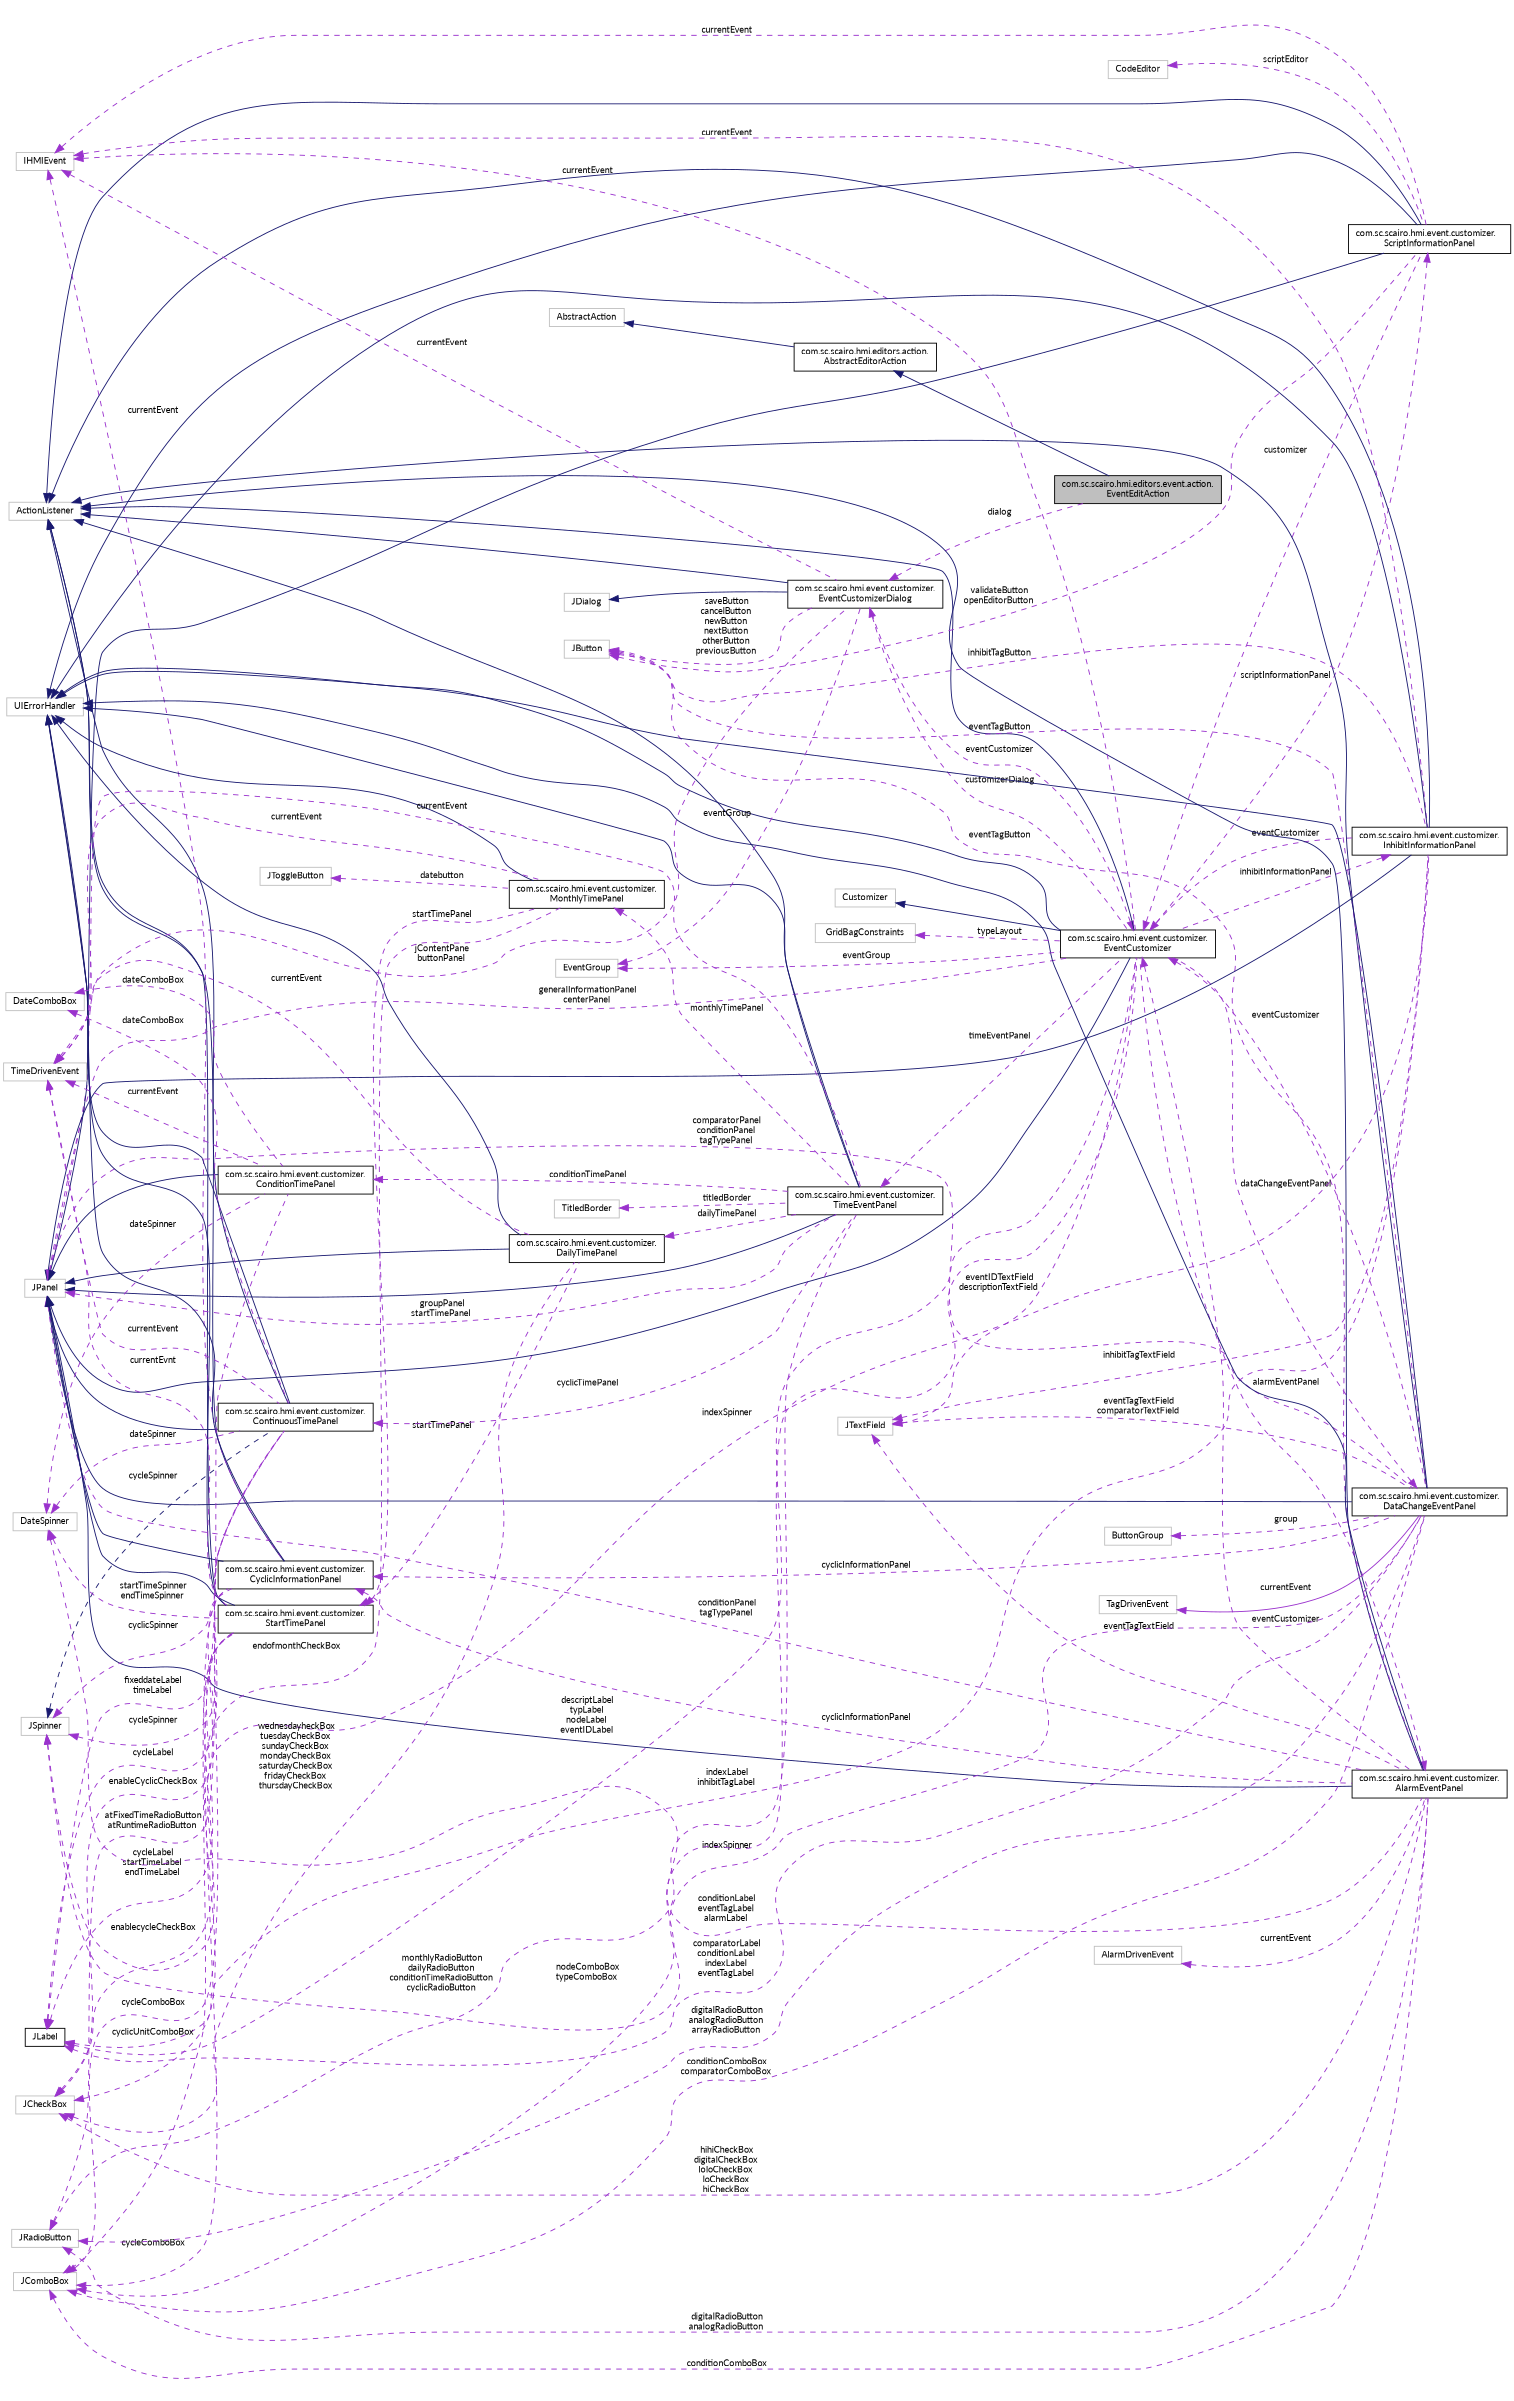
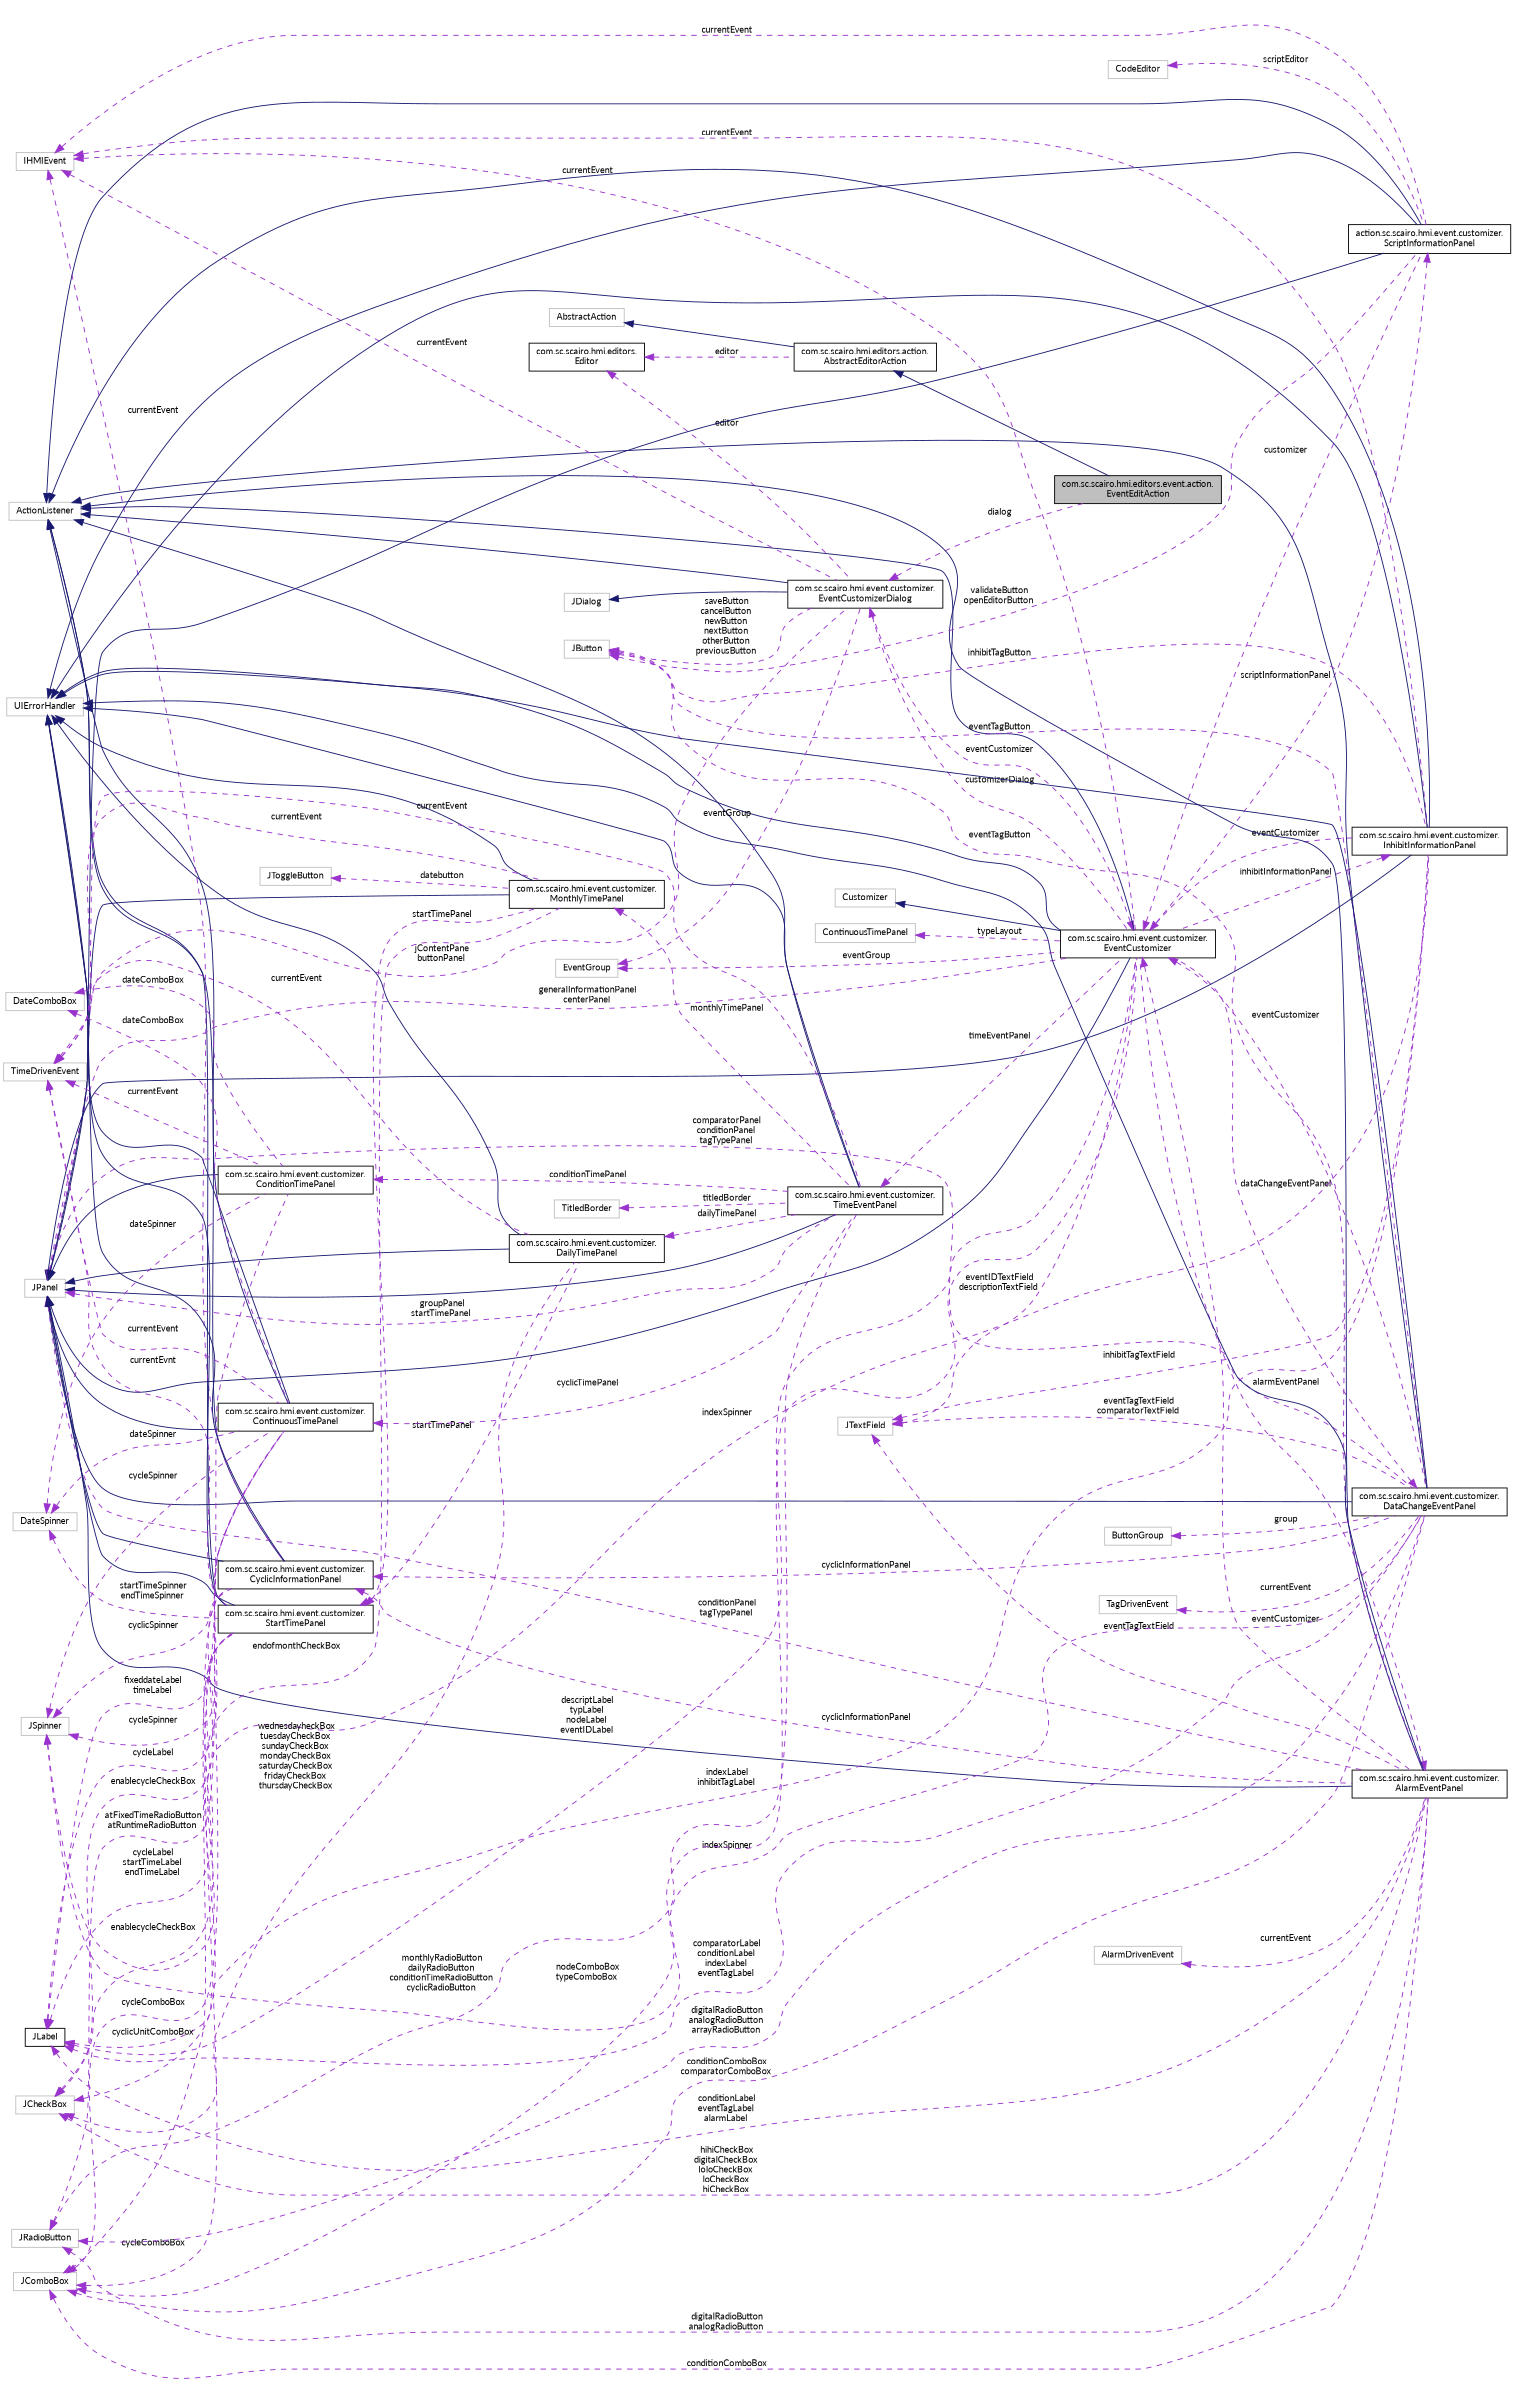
(1430, 239) -> (1430, 239)
none -> (587, 357)
none -> (102, 907)
(865, 933) -> (865, 933)
(123, 1552) -> (123, 1552)
(1318, 1598) -> (1318, 1598)
(152, 1782) -> (152, 1782)
(671, 1818) -> (795, 2121)
